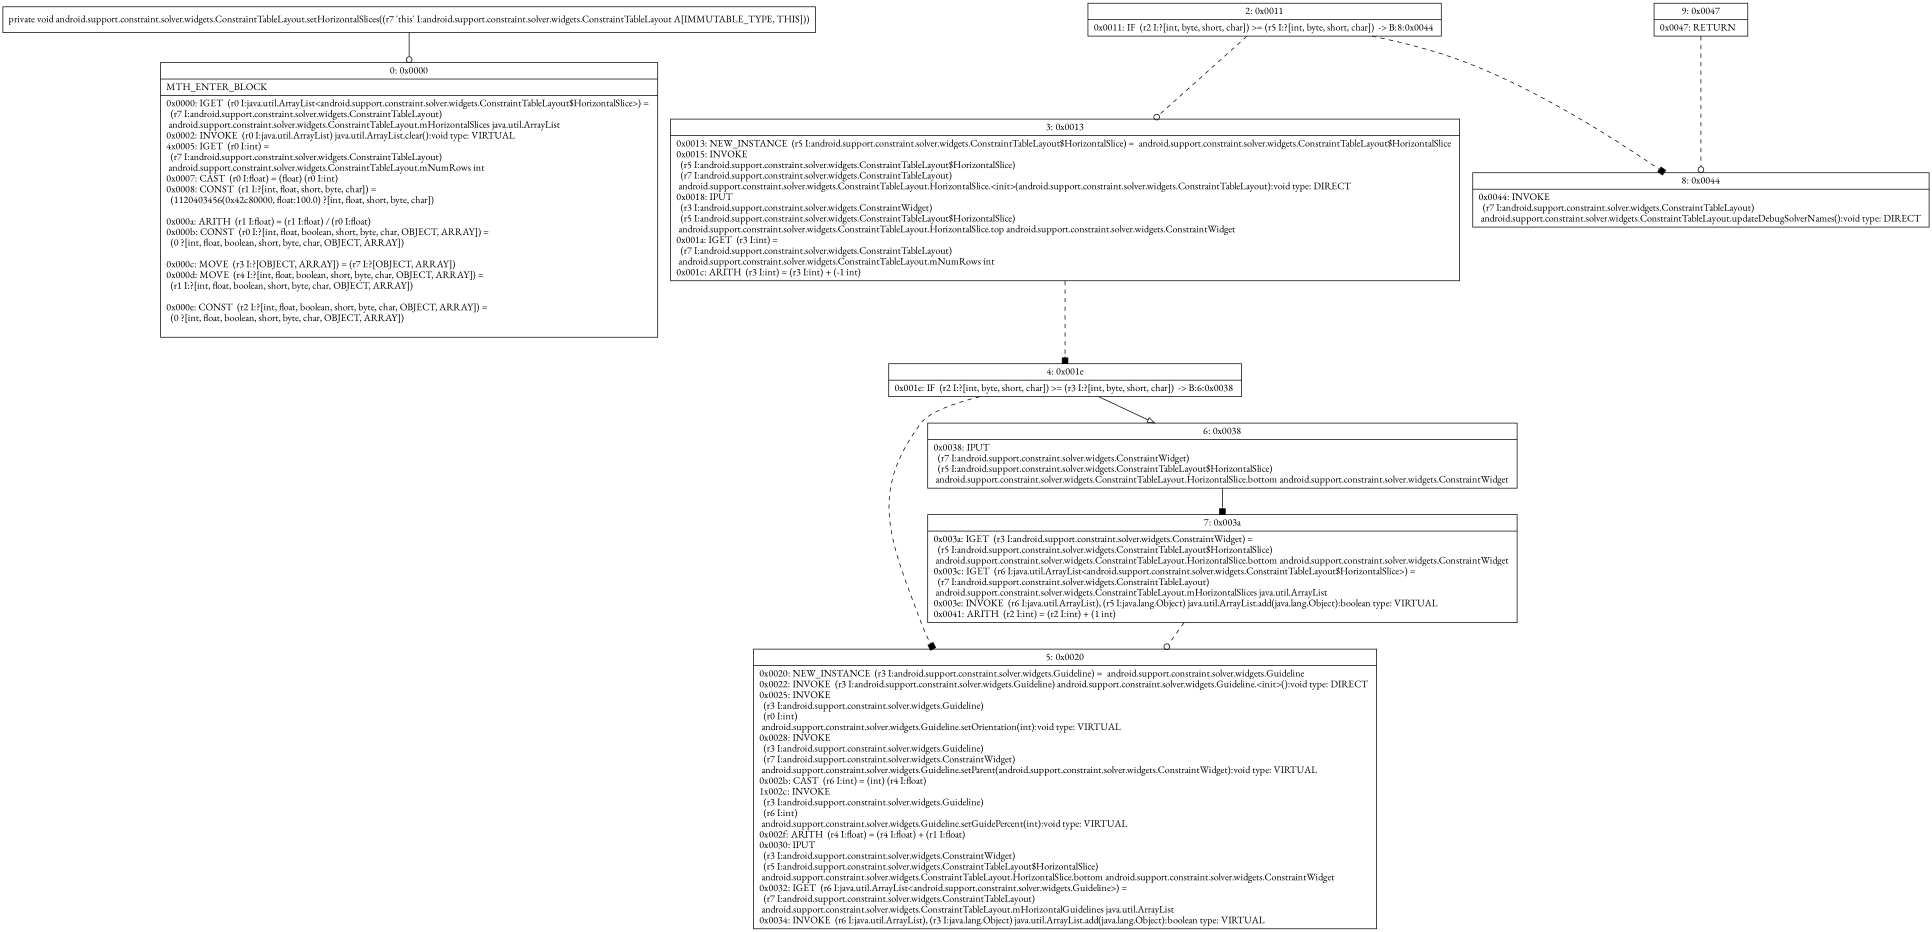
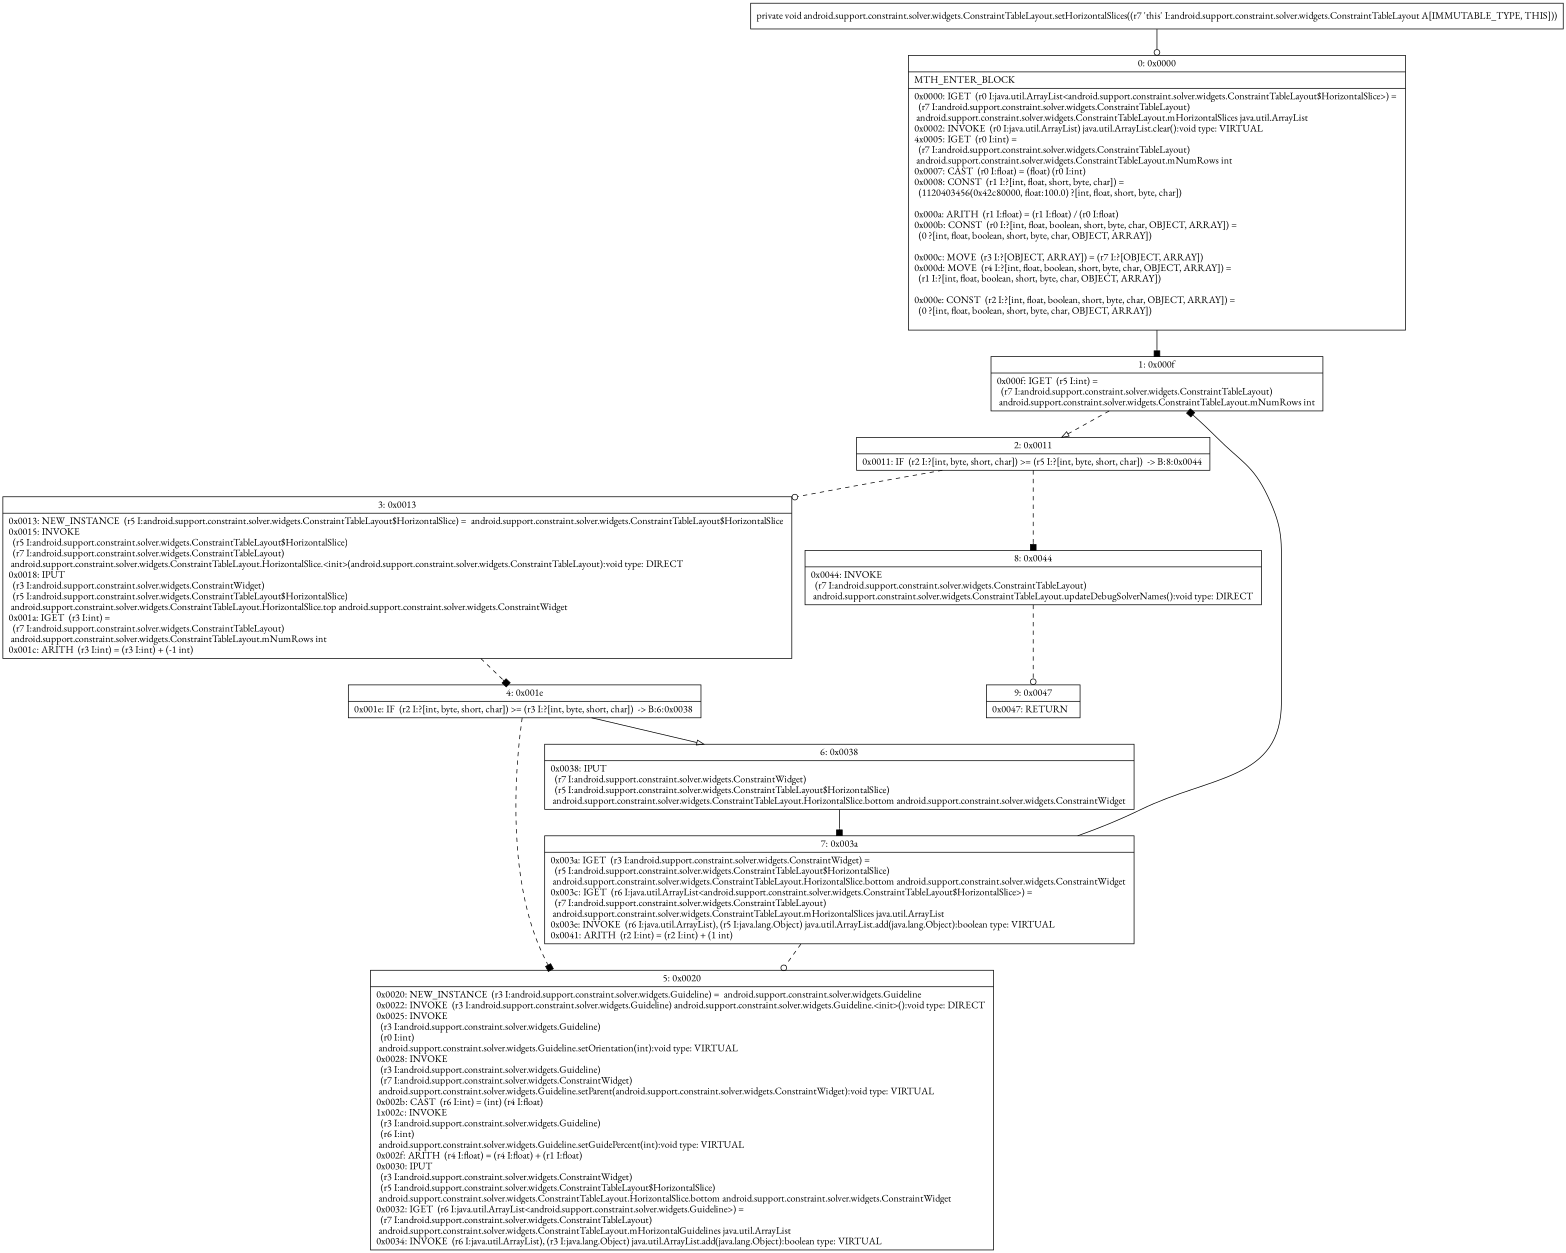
(1701, 101) -> (1033, 642)
none -> (1157, 384)
